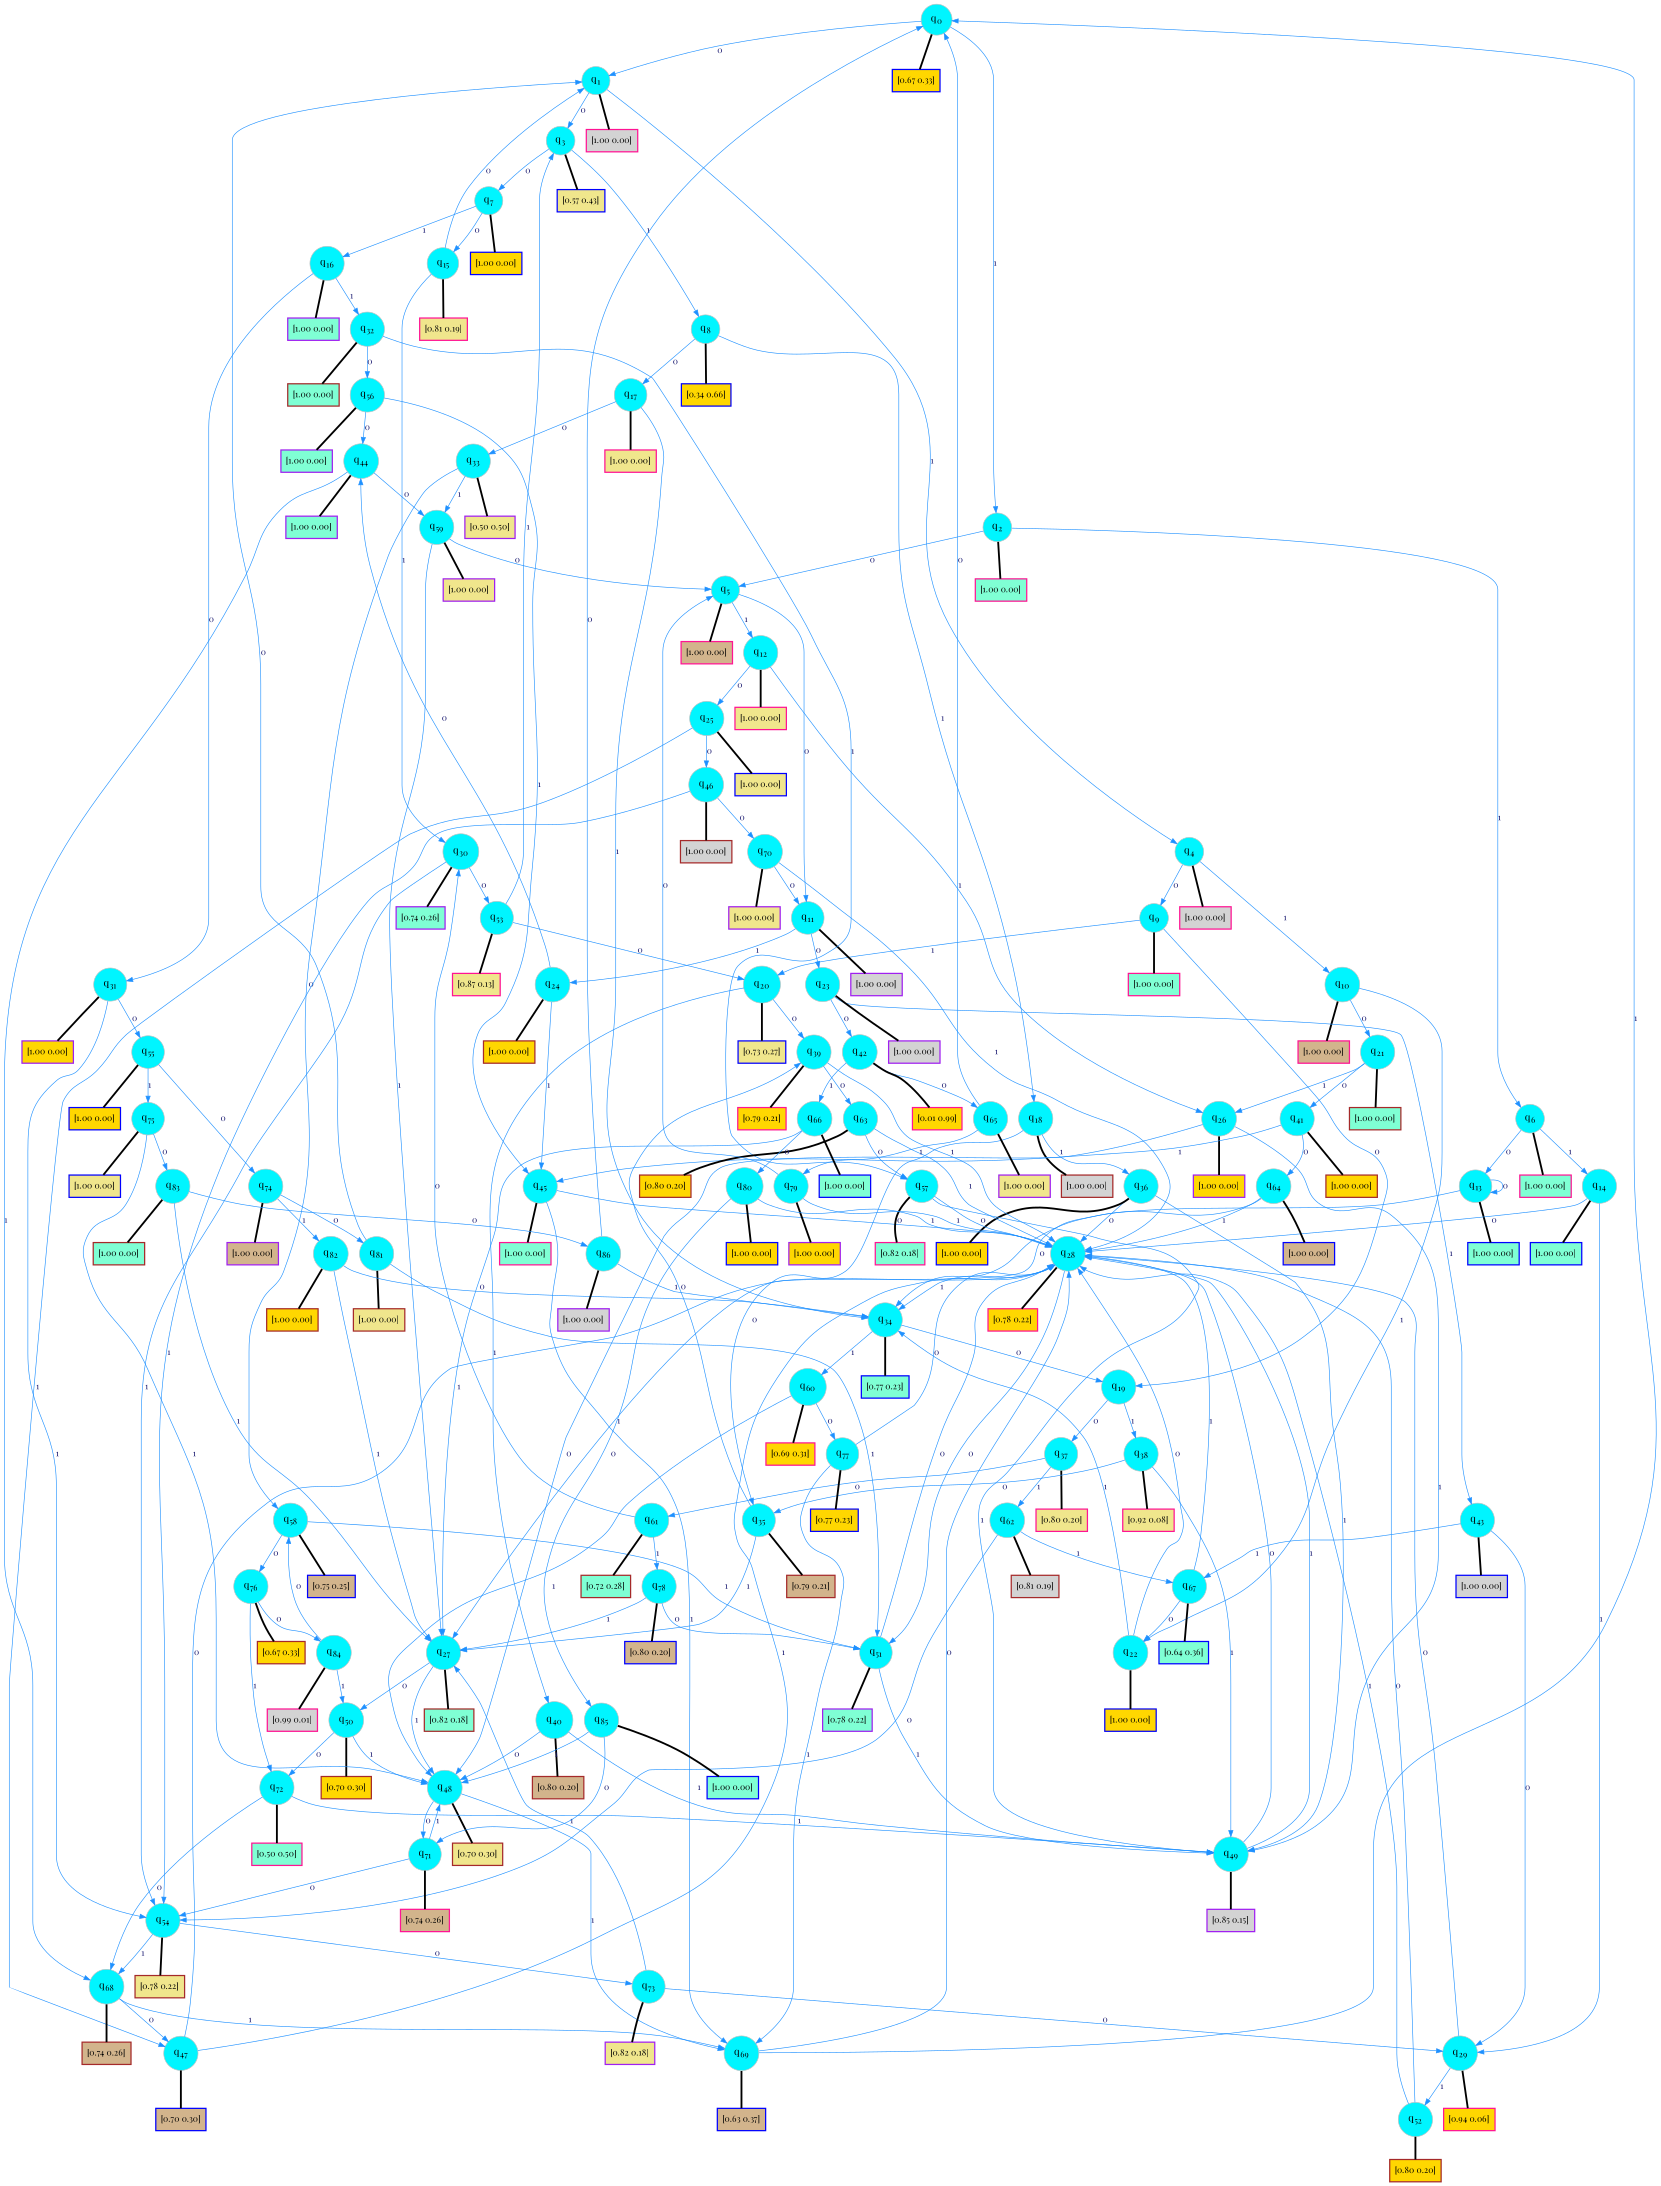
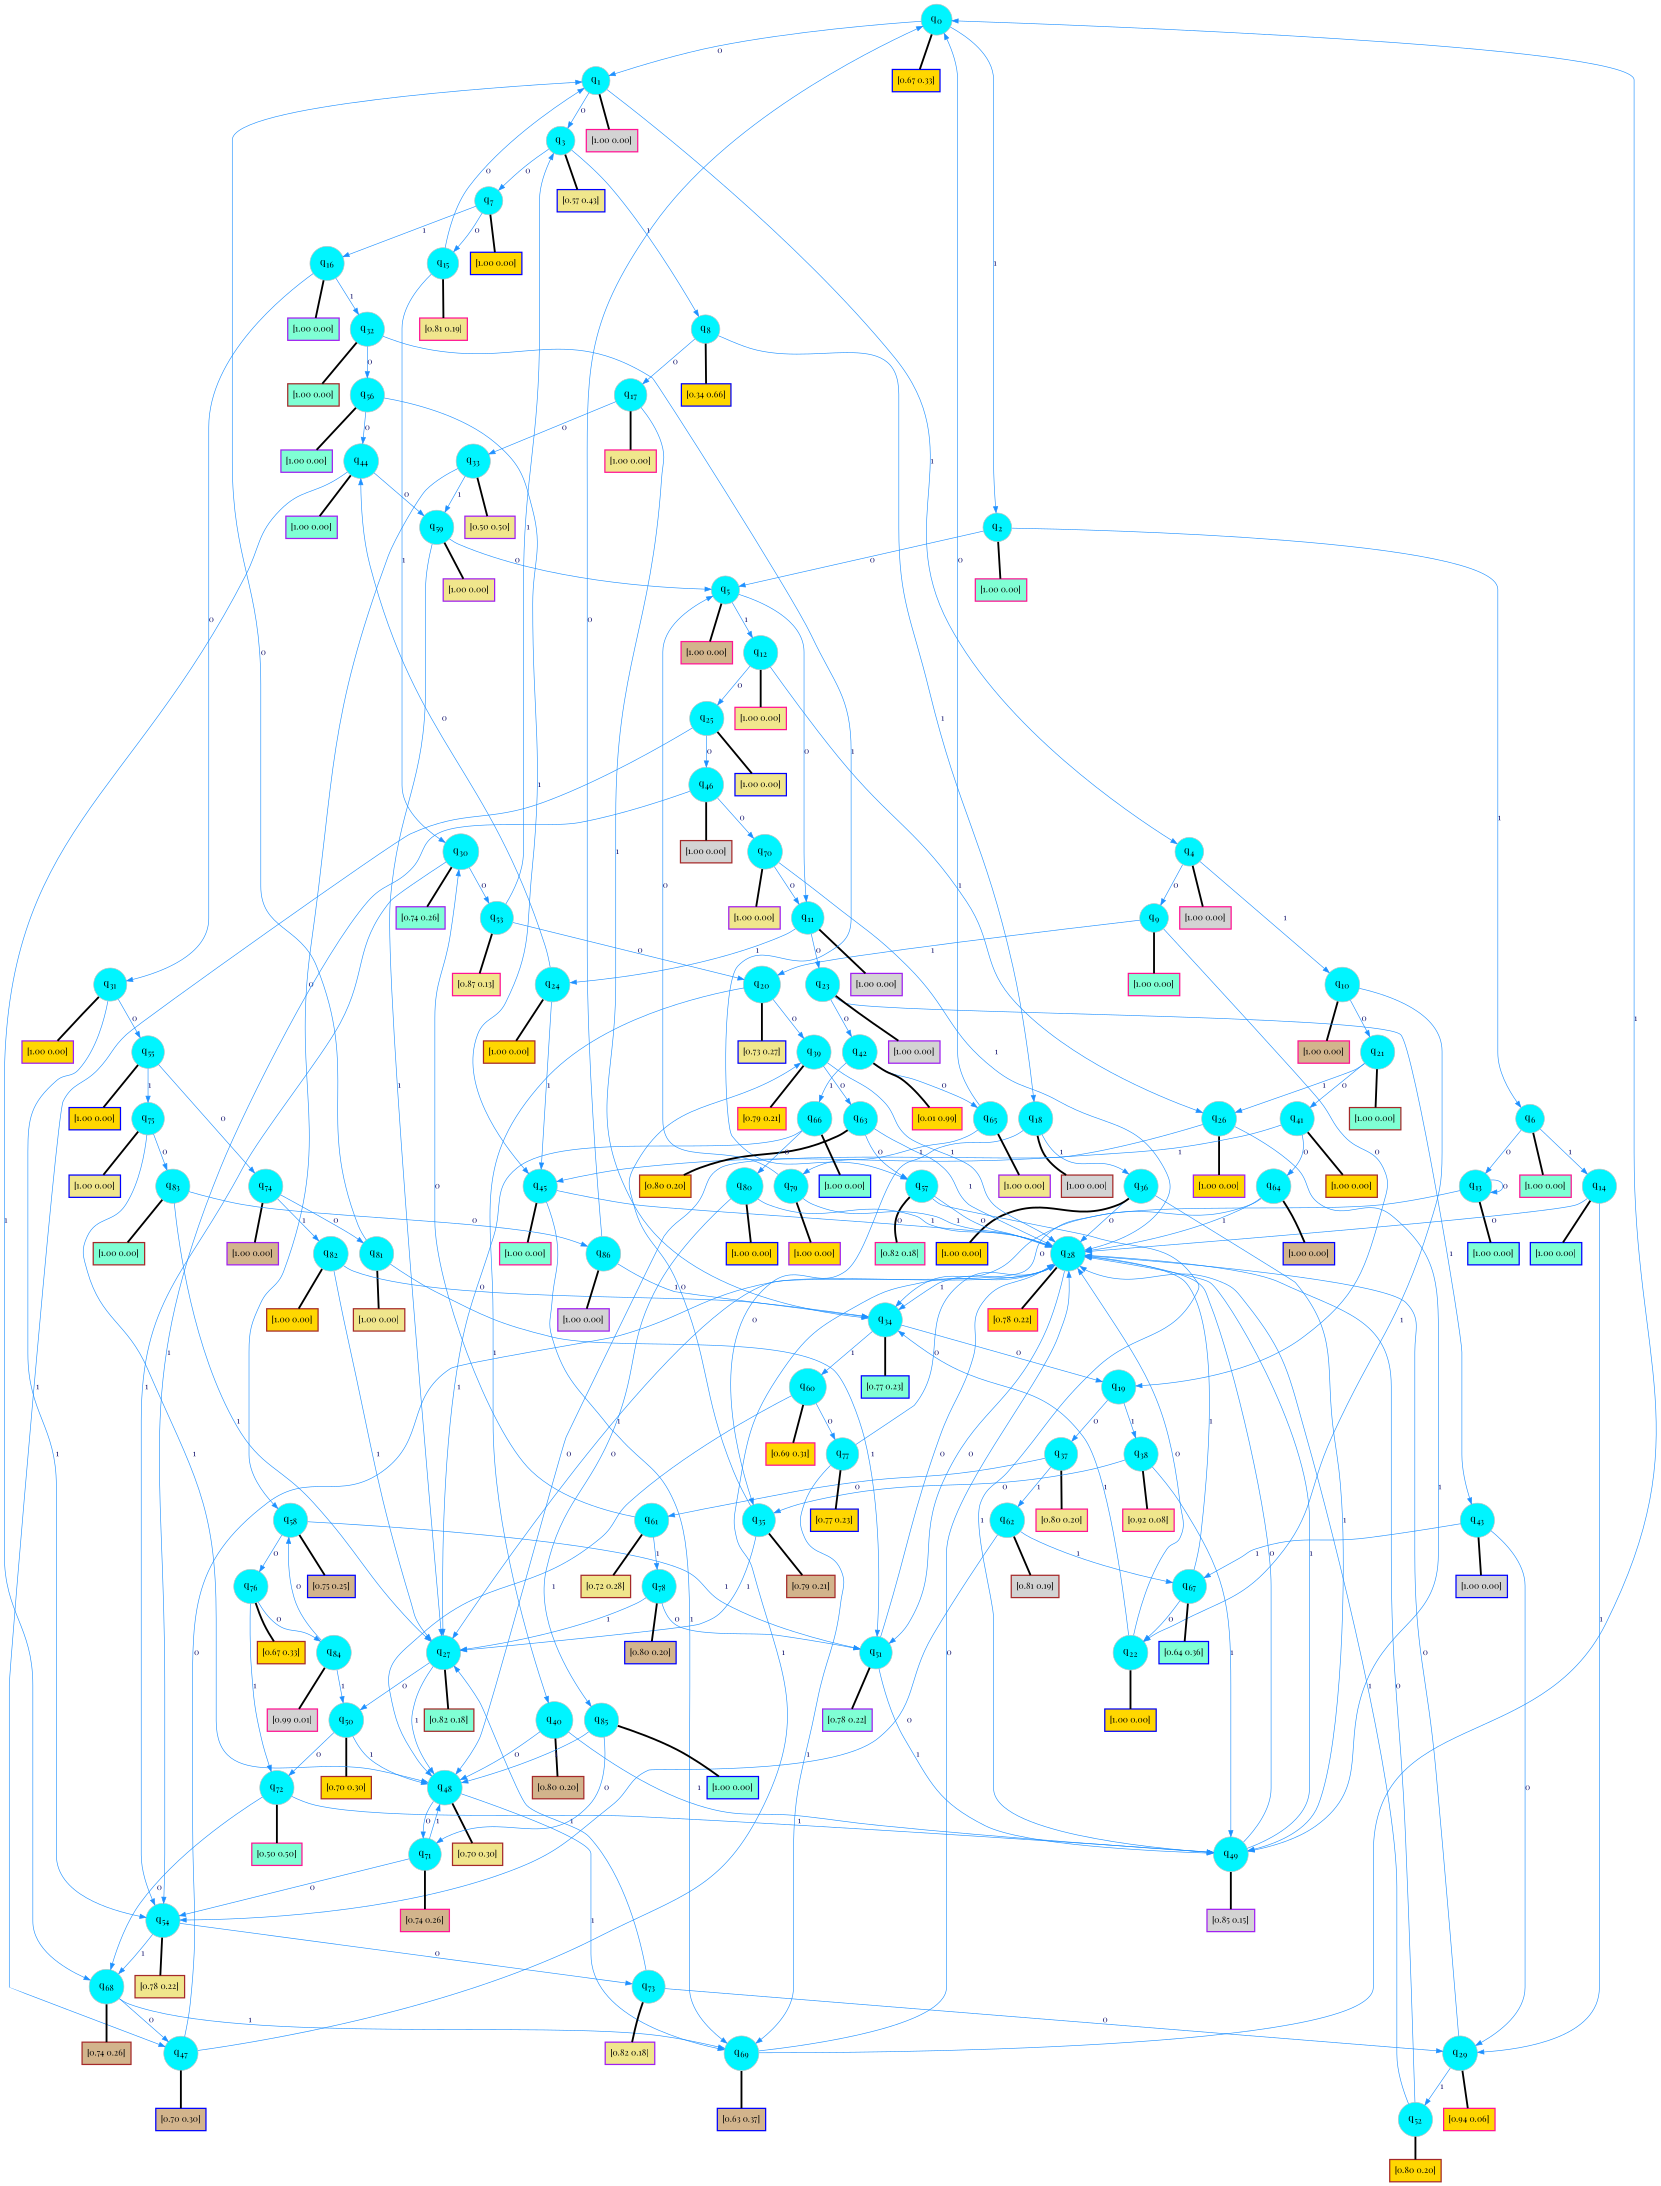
(606, 1586) -> (606, 1586)
